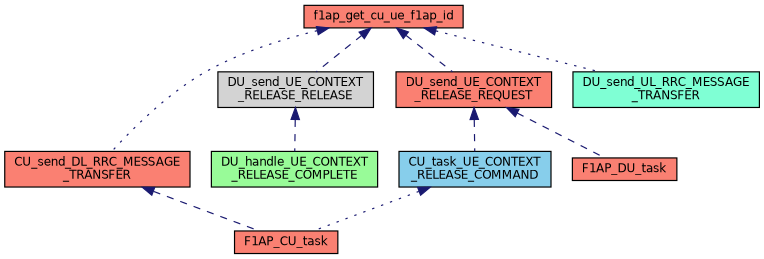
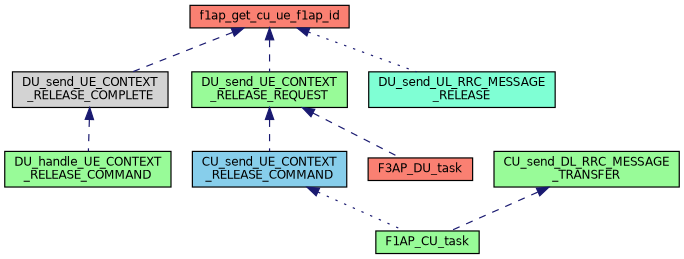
(204, 73) -> none
(296, 90) -> (90, 90)
(474, 90) -> (270, 90)
(666, 90) -> (462, 90)
(97, 169) -> (587, 169)
(294, 169) -> (88, 169)
(475, 169) -> (270, 169)
(625, 169) -> (420, 169)
(286, 242) -> (428, 242)
